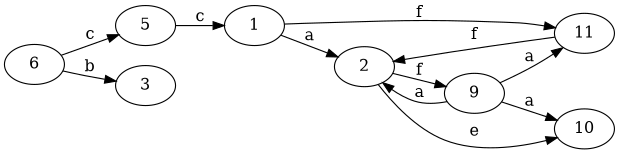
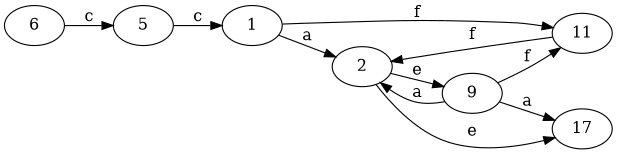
(529, 57) -> (527, 57)
(419, 71) -> (417, 71)
(146, 86) -> none
(584, 129) -> (582, 129)
